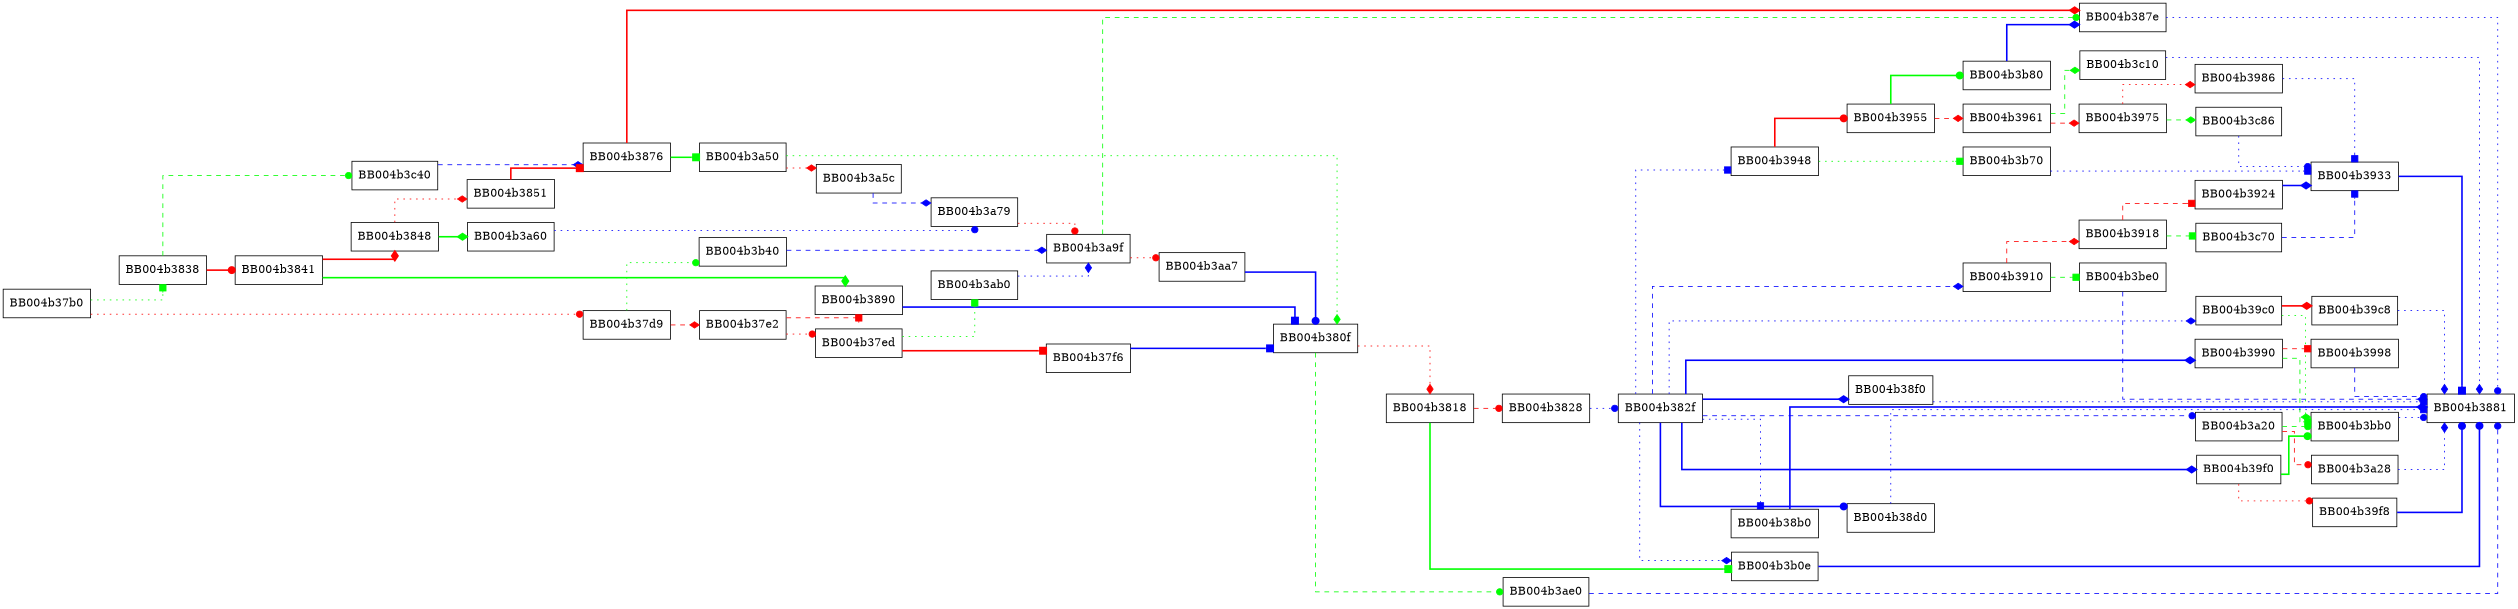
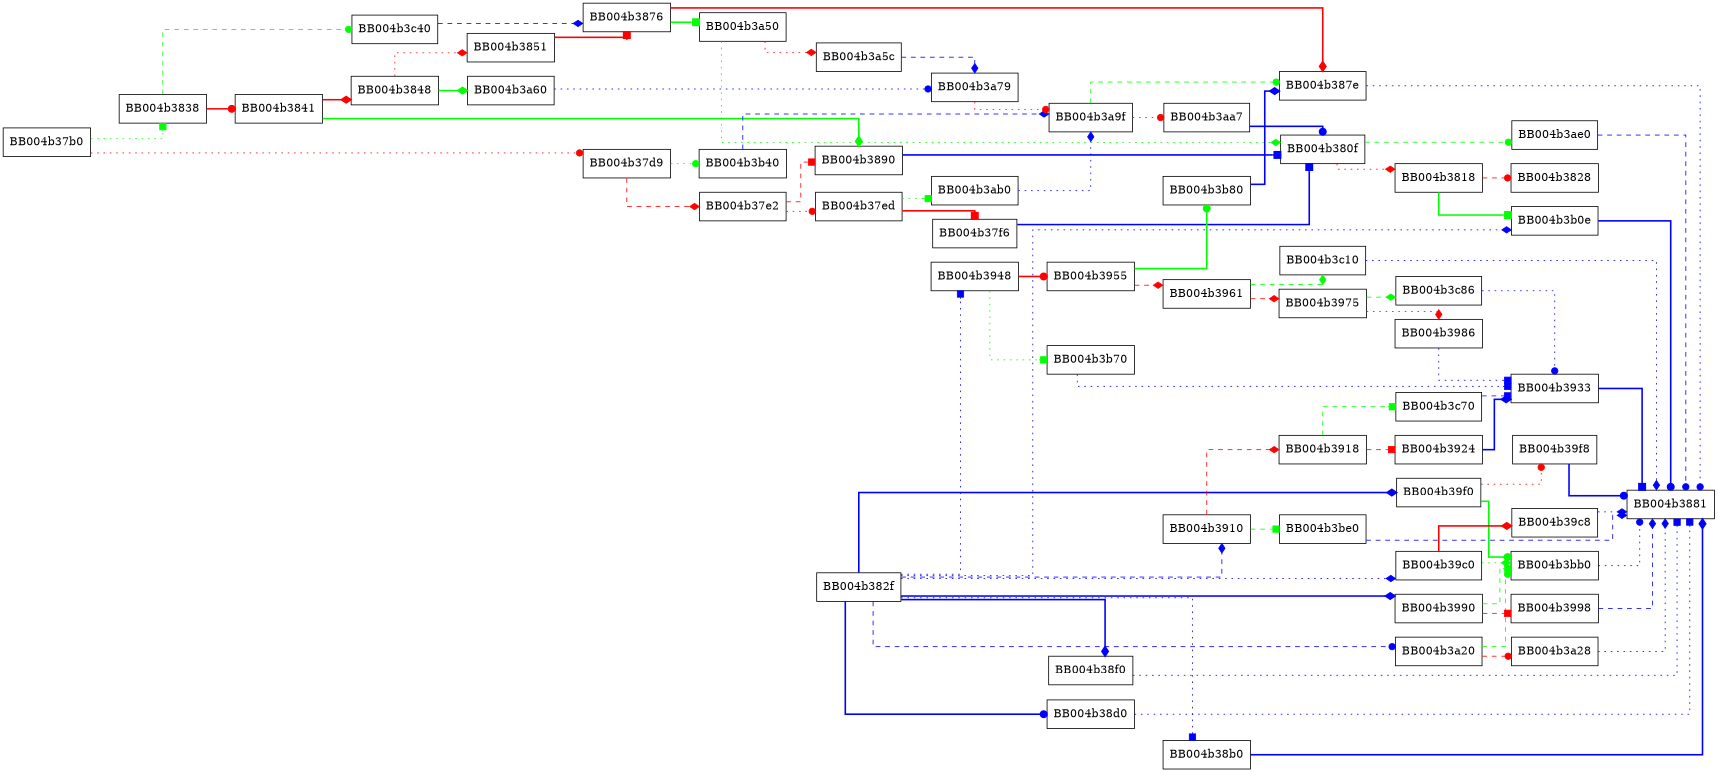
(2355, 394) -> (1652, 596)
(1601, 408) -> none
